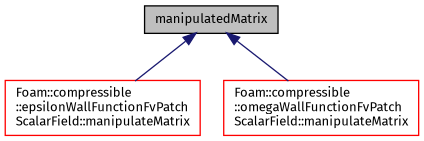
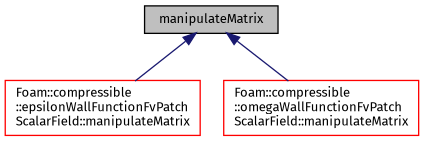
(211, 20) -> (211, 20)
